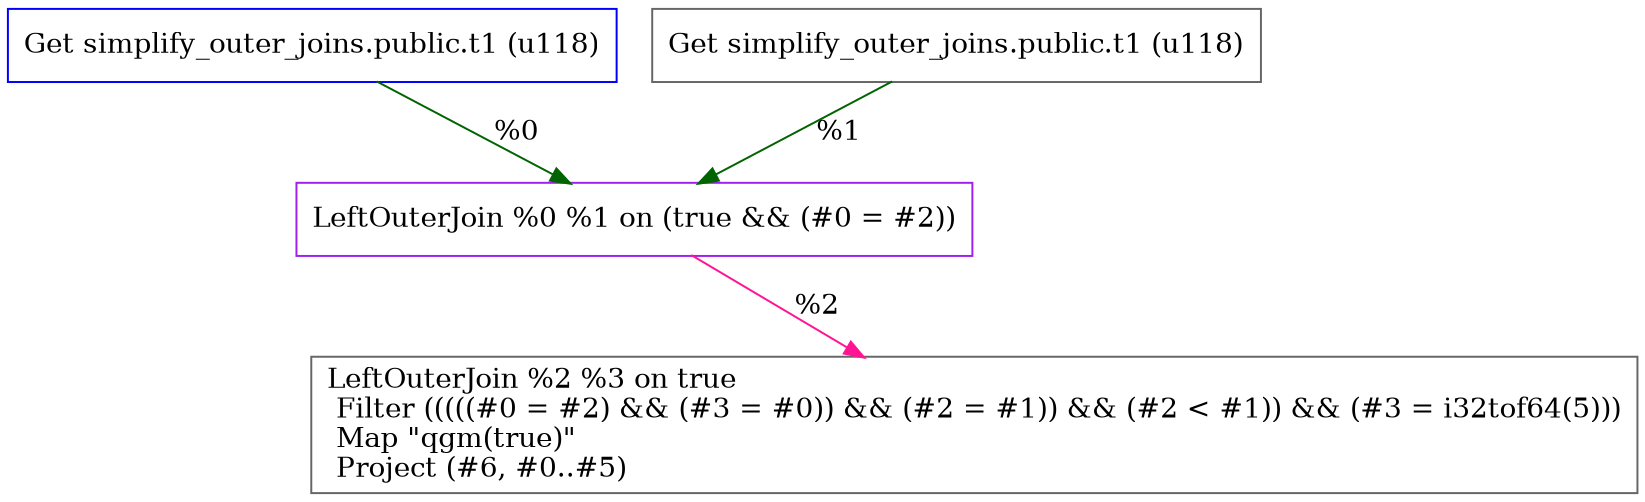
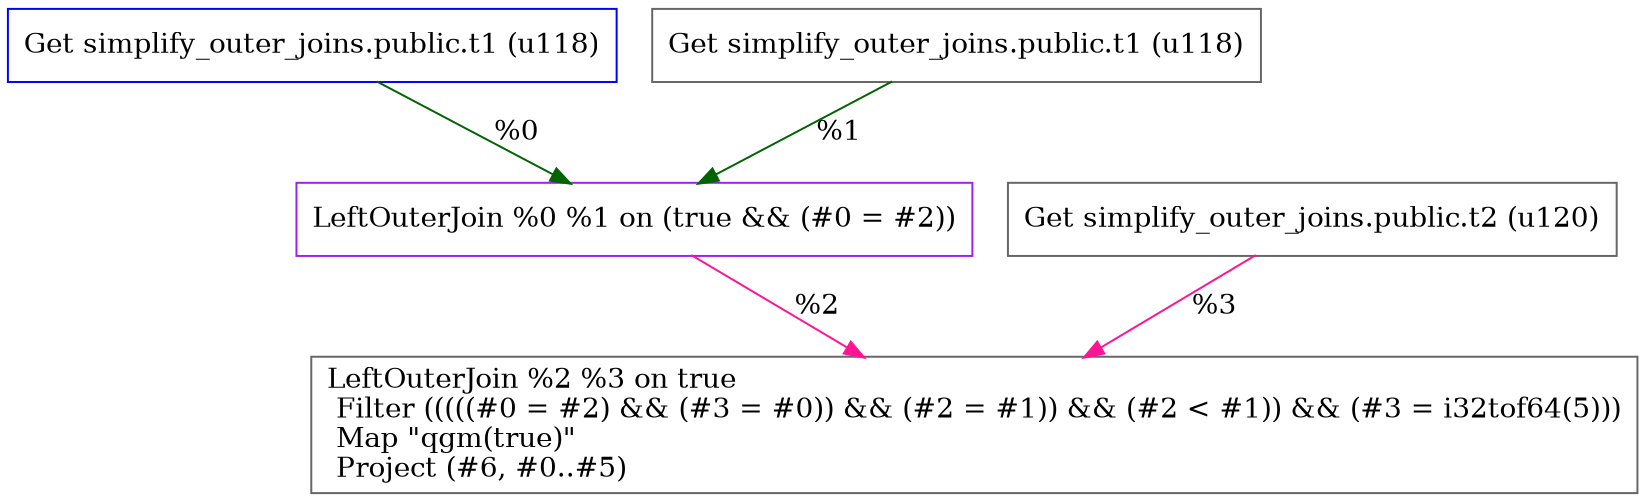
none -> (1312, 219)
